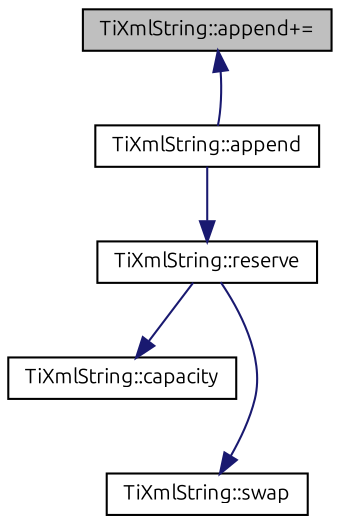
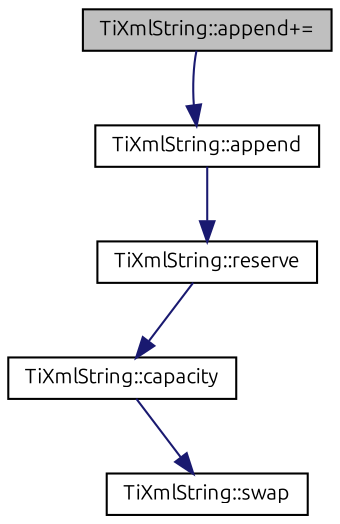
(221, 99) -> (193, 78)
(256, 368) -> (158, 428)
